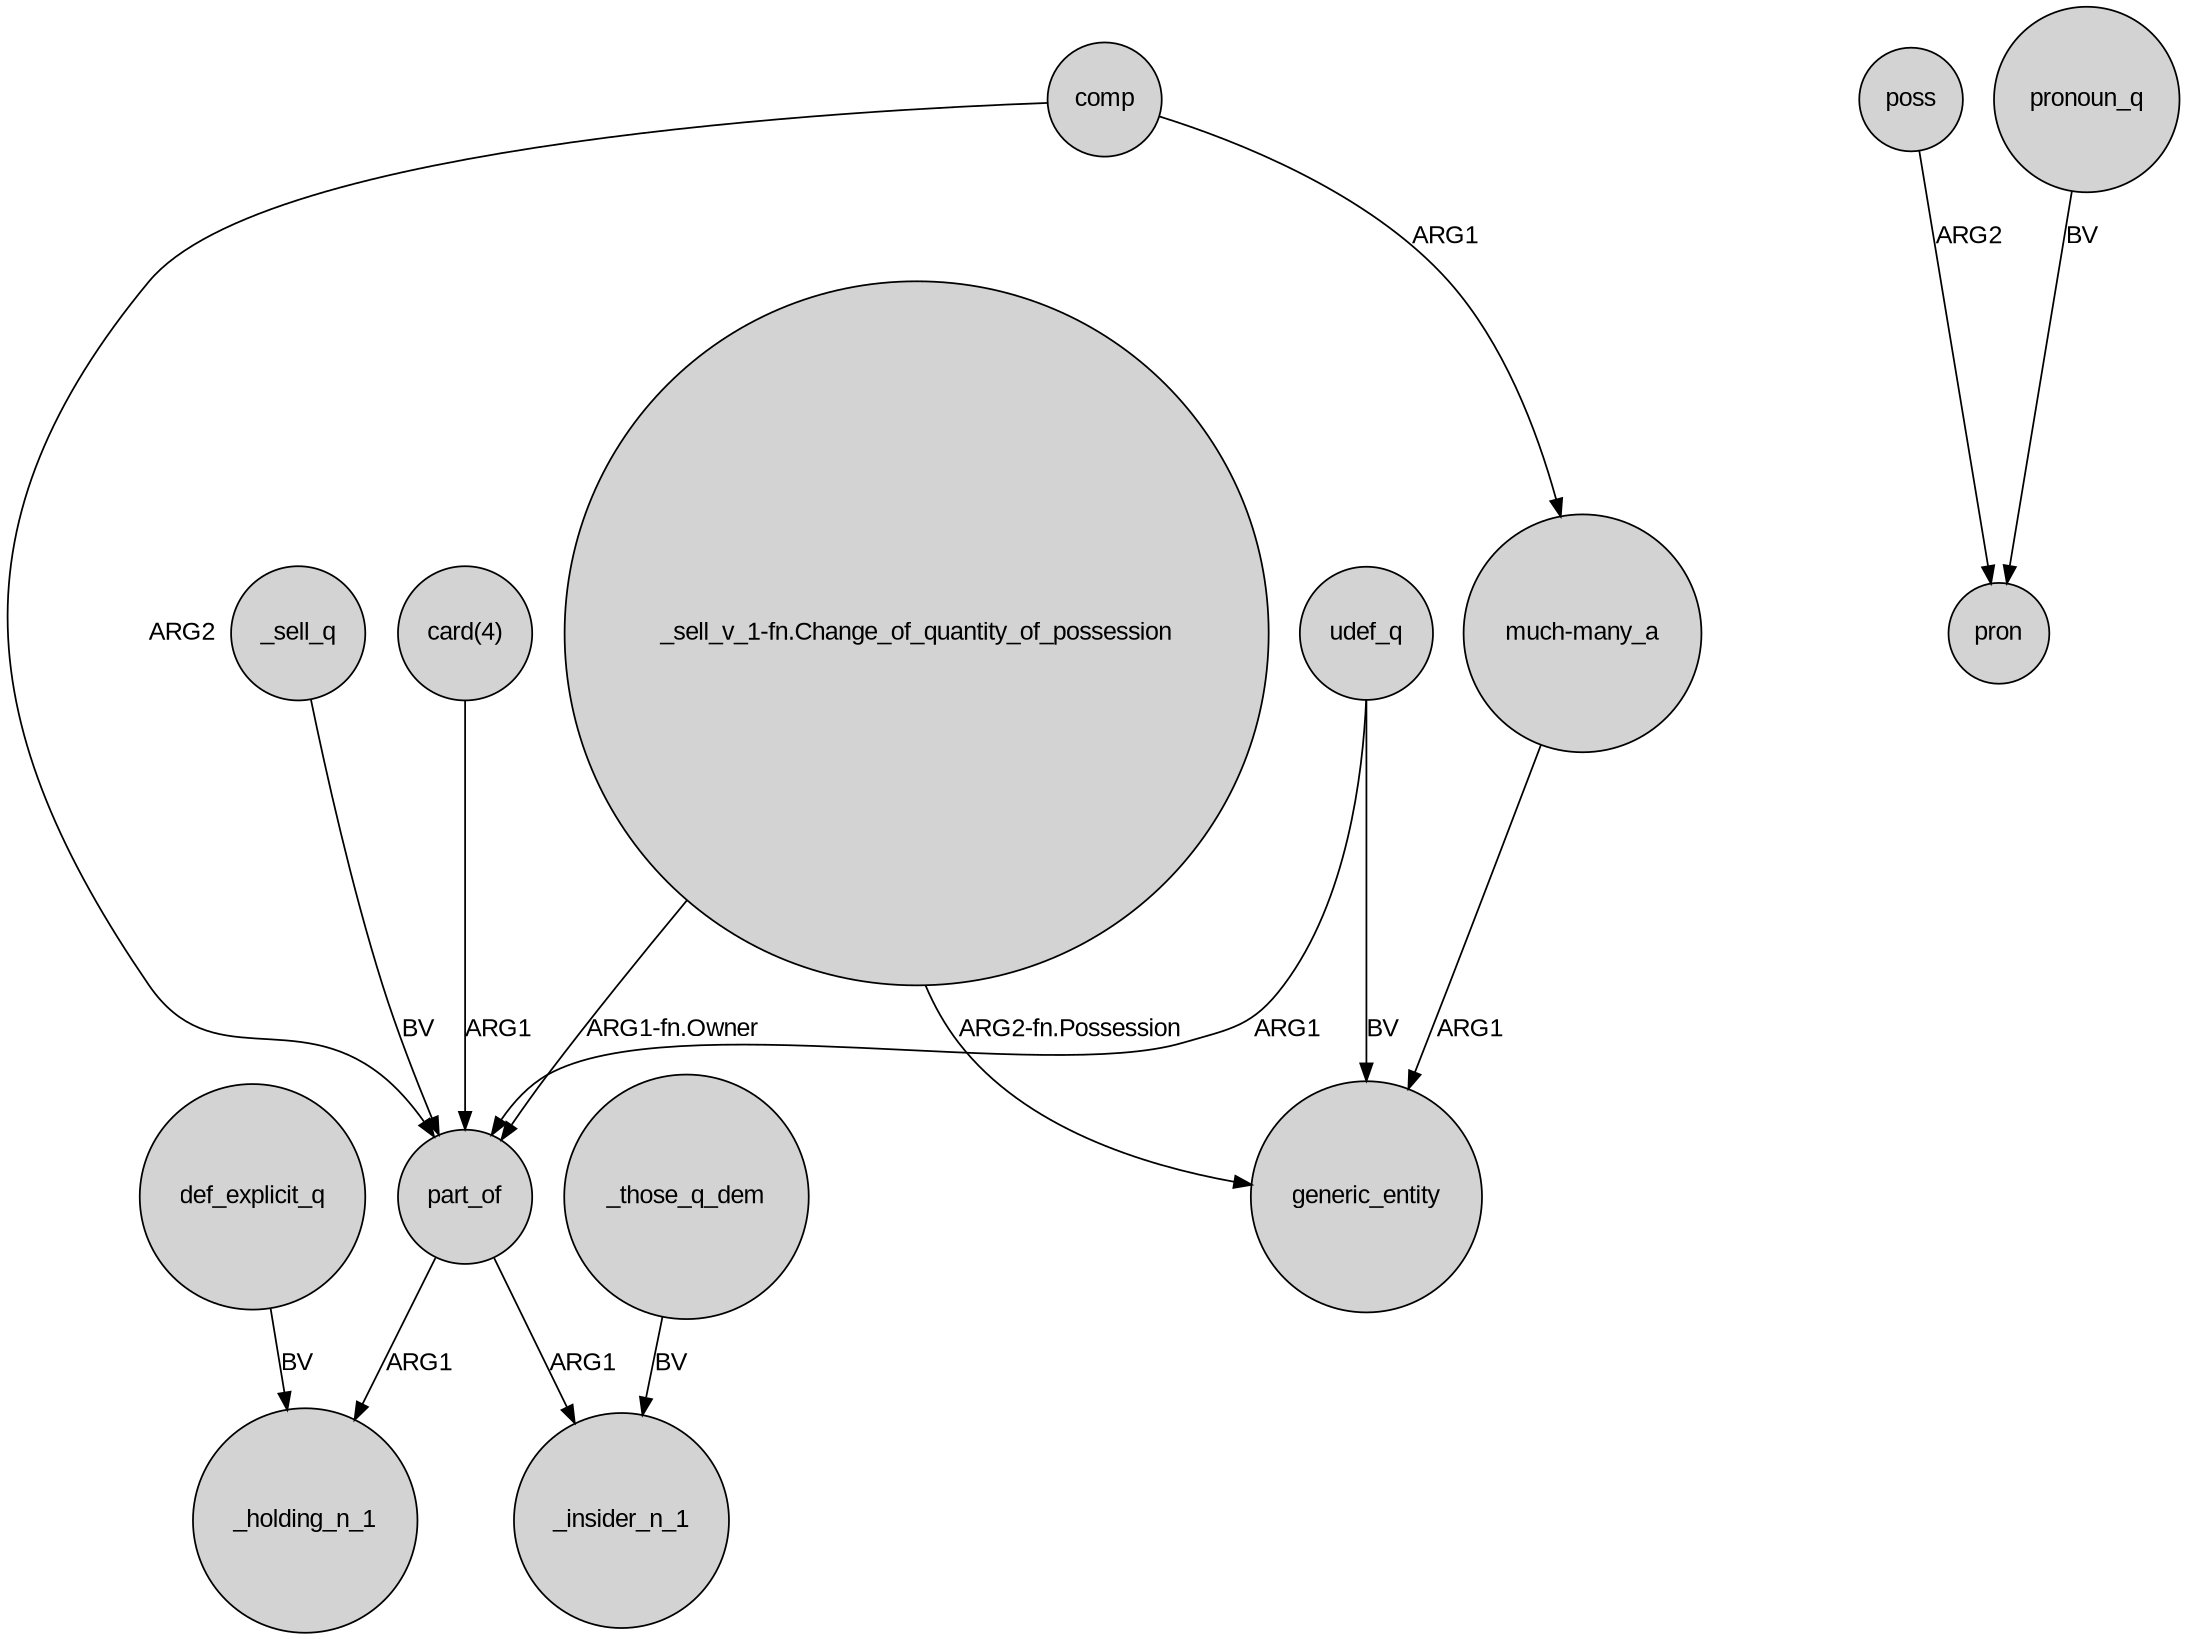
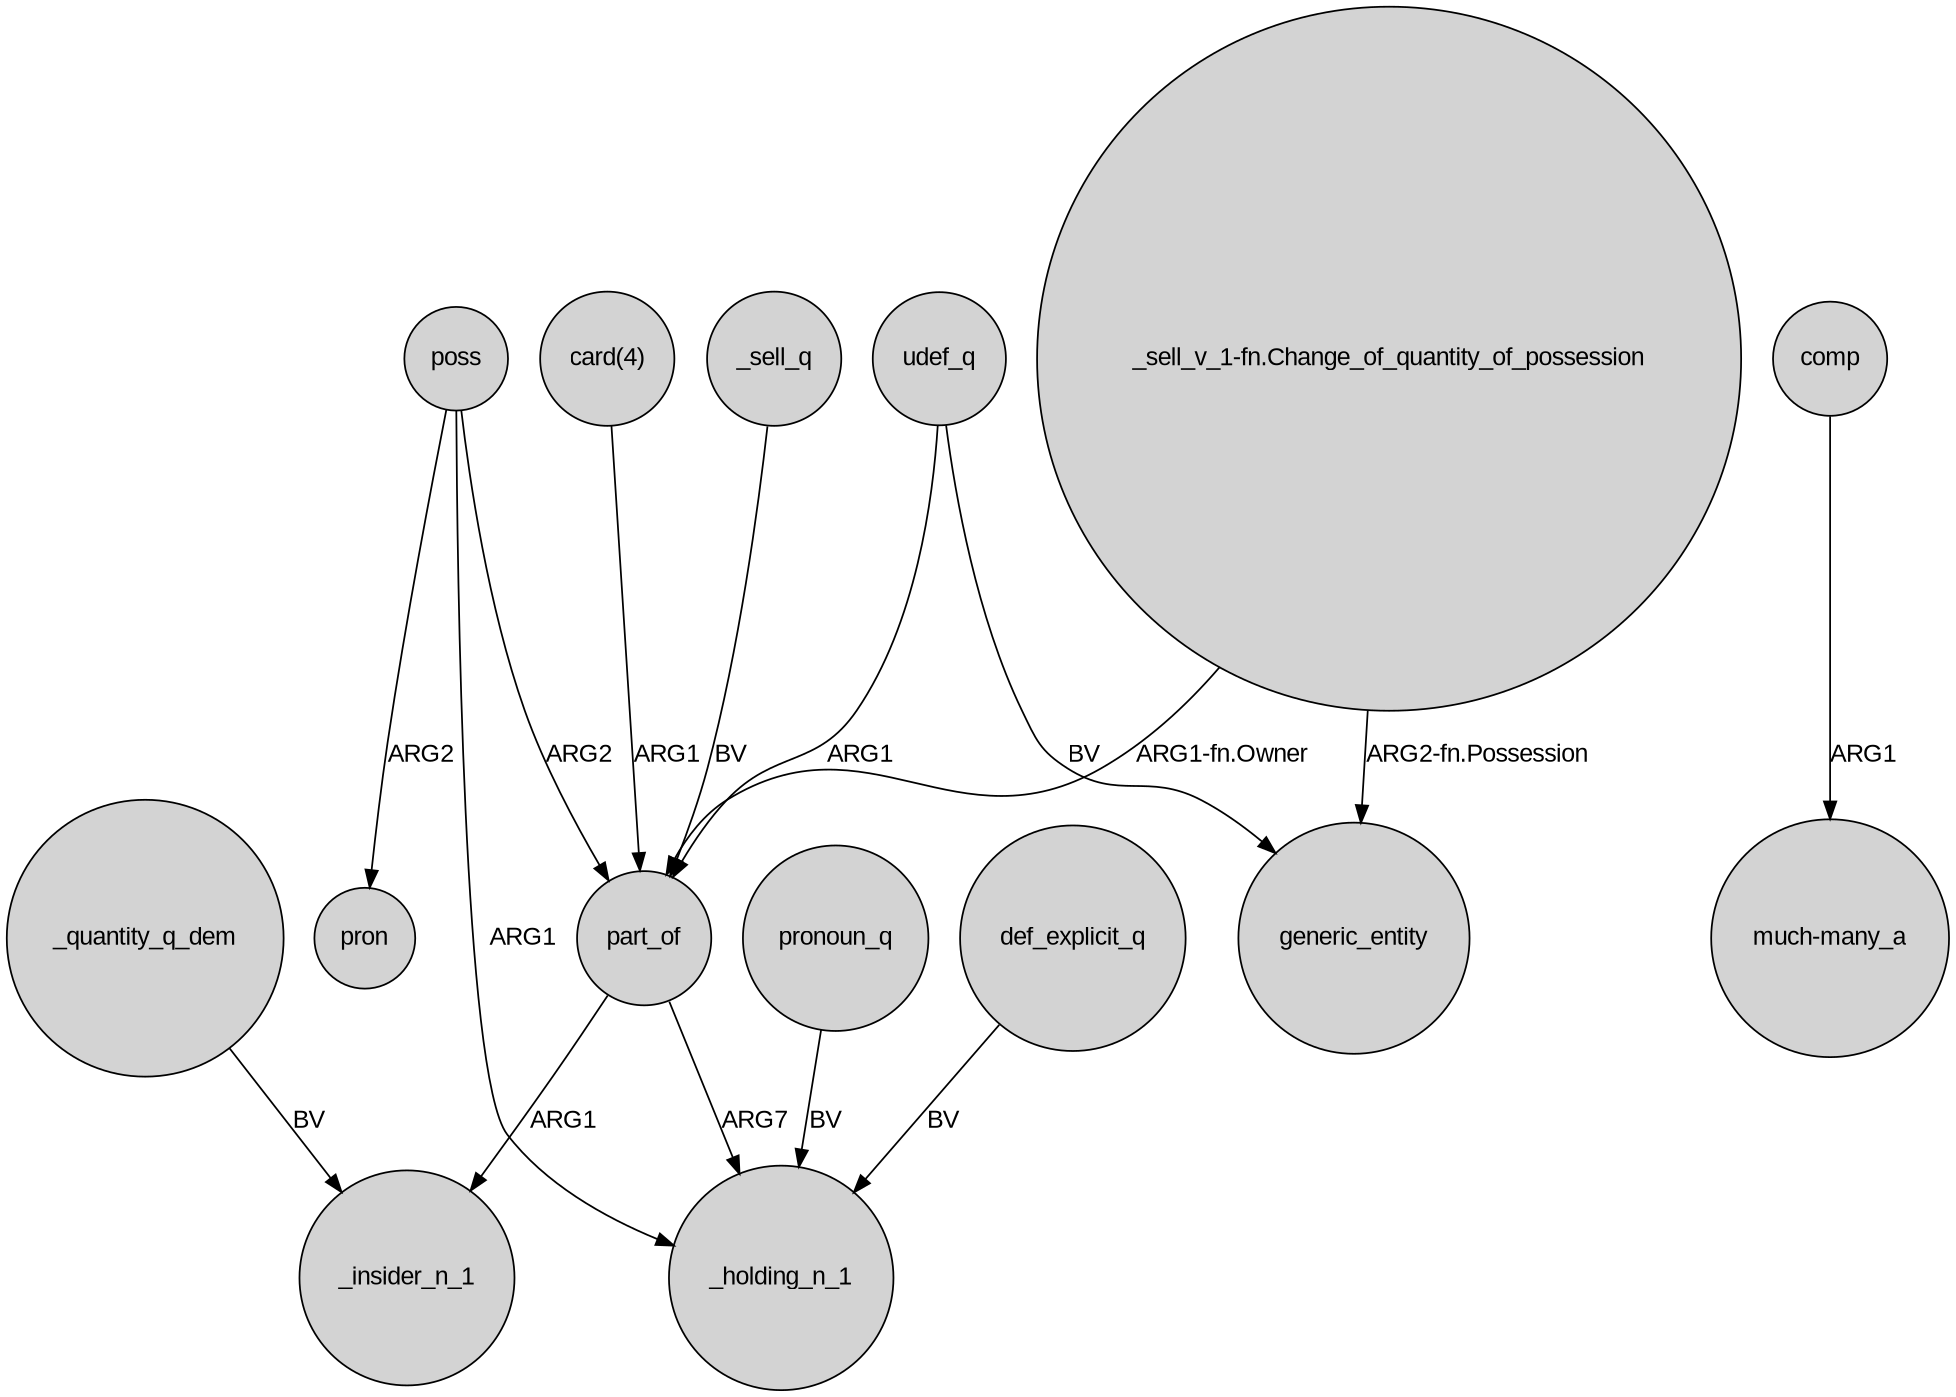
(101, 348) -> (505, 646)
(2041, 378) -> (811, 1090)
none -> (469, 867)
(1478, 909) -> none
(686, 1197) -> (145, 938)
(419, 1364) -> (755, 1121)
